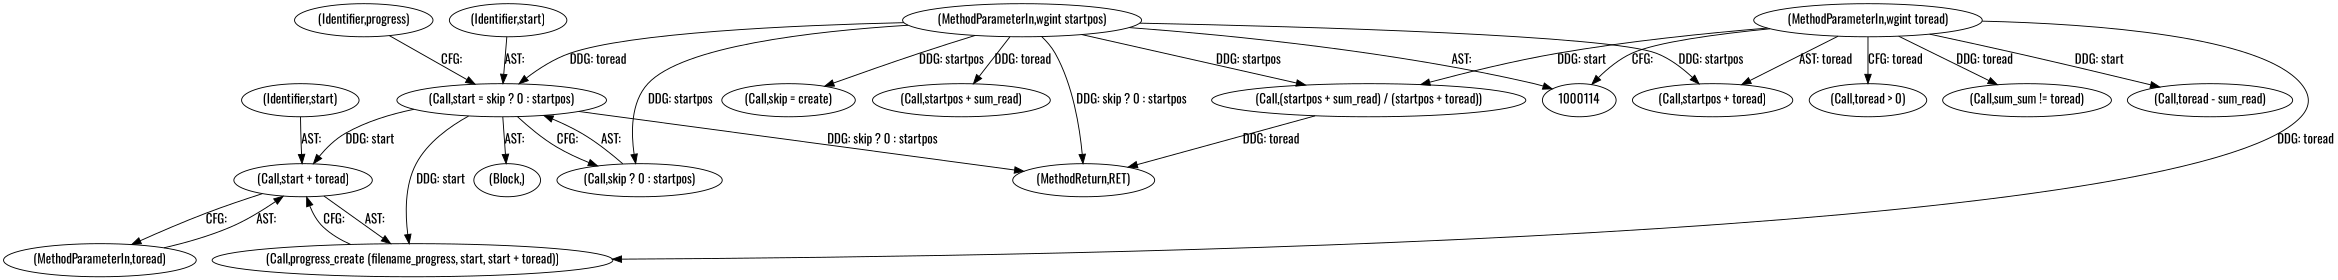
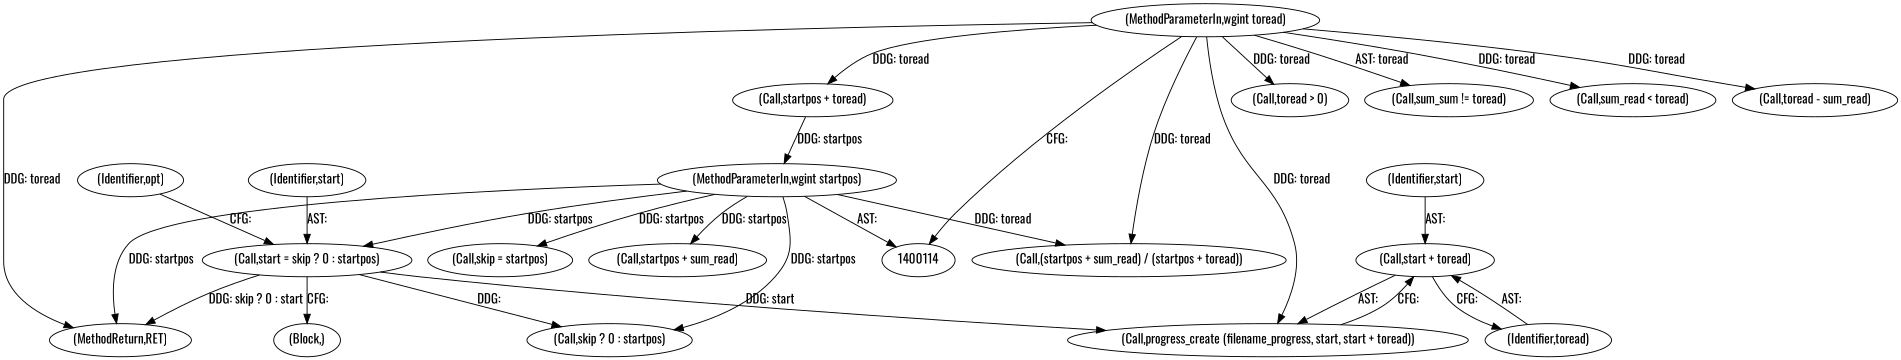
(364, 20) -> (131, 180)
(1420, 32) -> (797, 136)
(598, 60) -> (560, 220)
(1023, 60) -> (754, 220)
(1249, 60) -> (1003, 220)
(1582, 60) -> (1182, 140)
(1826, 60) -> (901, 60)
(1896, 60) -> (1282, 60)
(1985, 60) -> (1382, 60)
(2100, 60) -> (1657, 60)
(789, 100) -> (500, 260)
(1132, 100) -> (161, 260)
(1579, 100) -> (919, 260)
none -> (1633, 100)
(362, 125) -> none
(590, 138) -> none
(516, 140) -> (320, 300)
(569, 140) -> (491, 300)
(883, 140) -> (256, 300)
(1226, 140) -> (417, 44)
(100, 260) -> (1548, 340)
